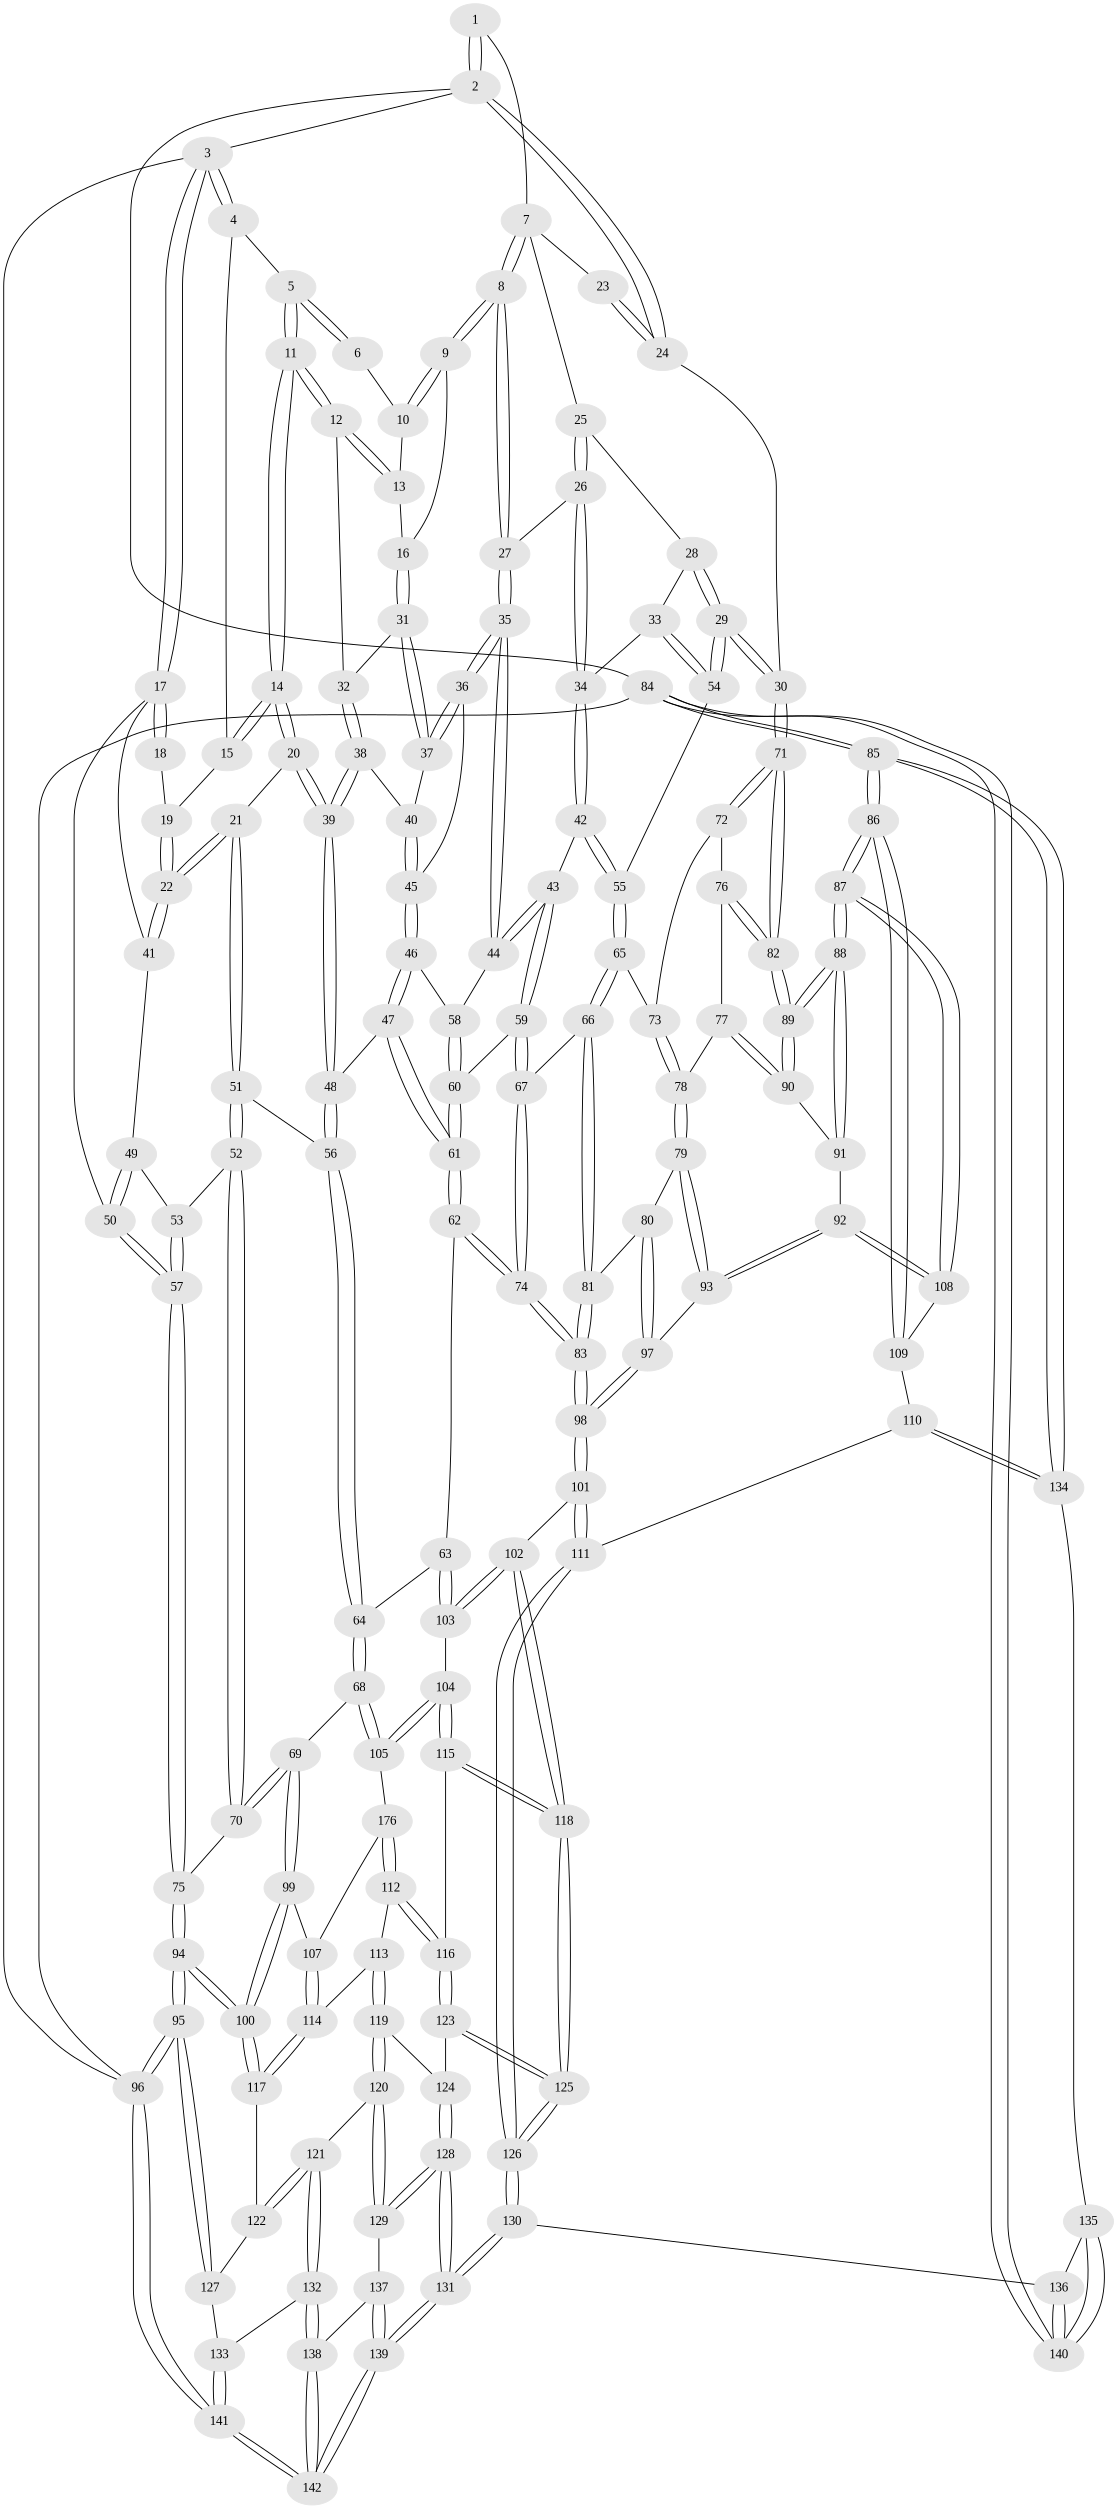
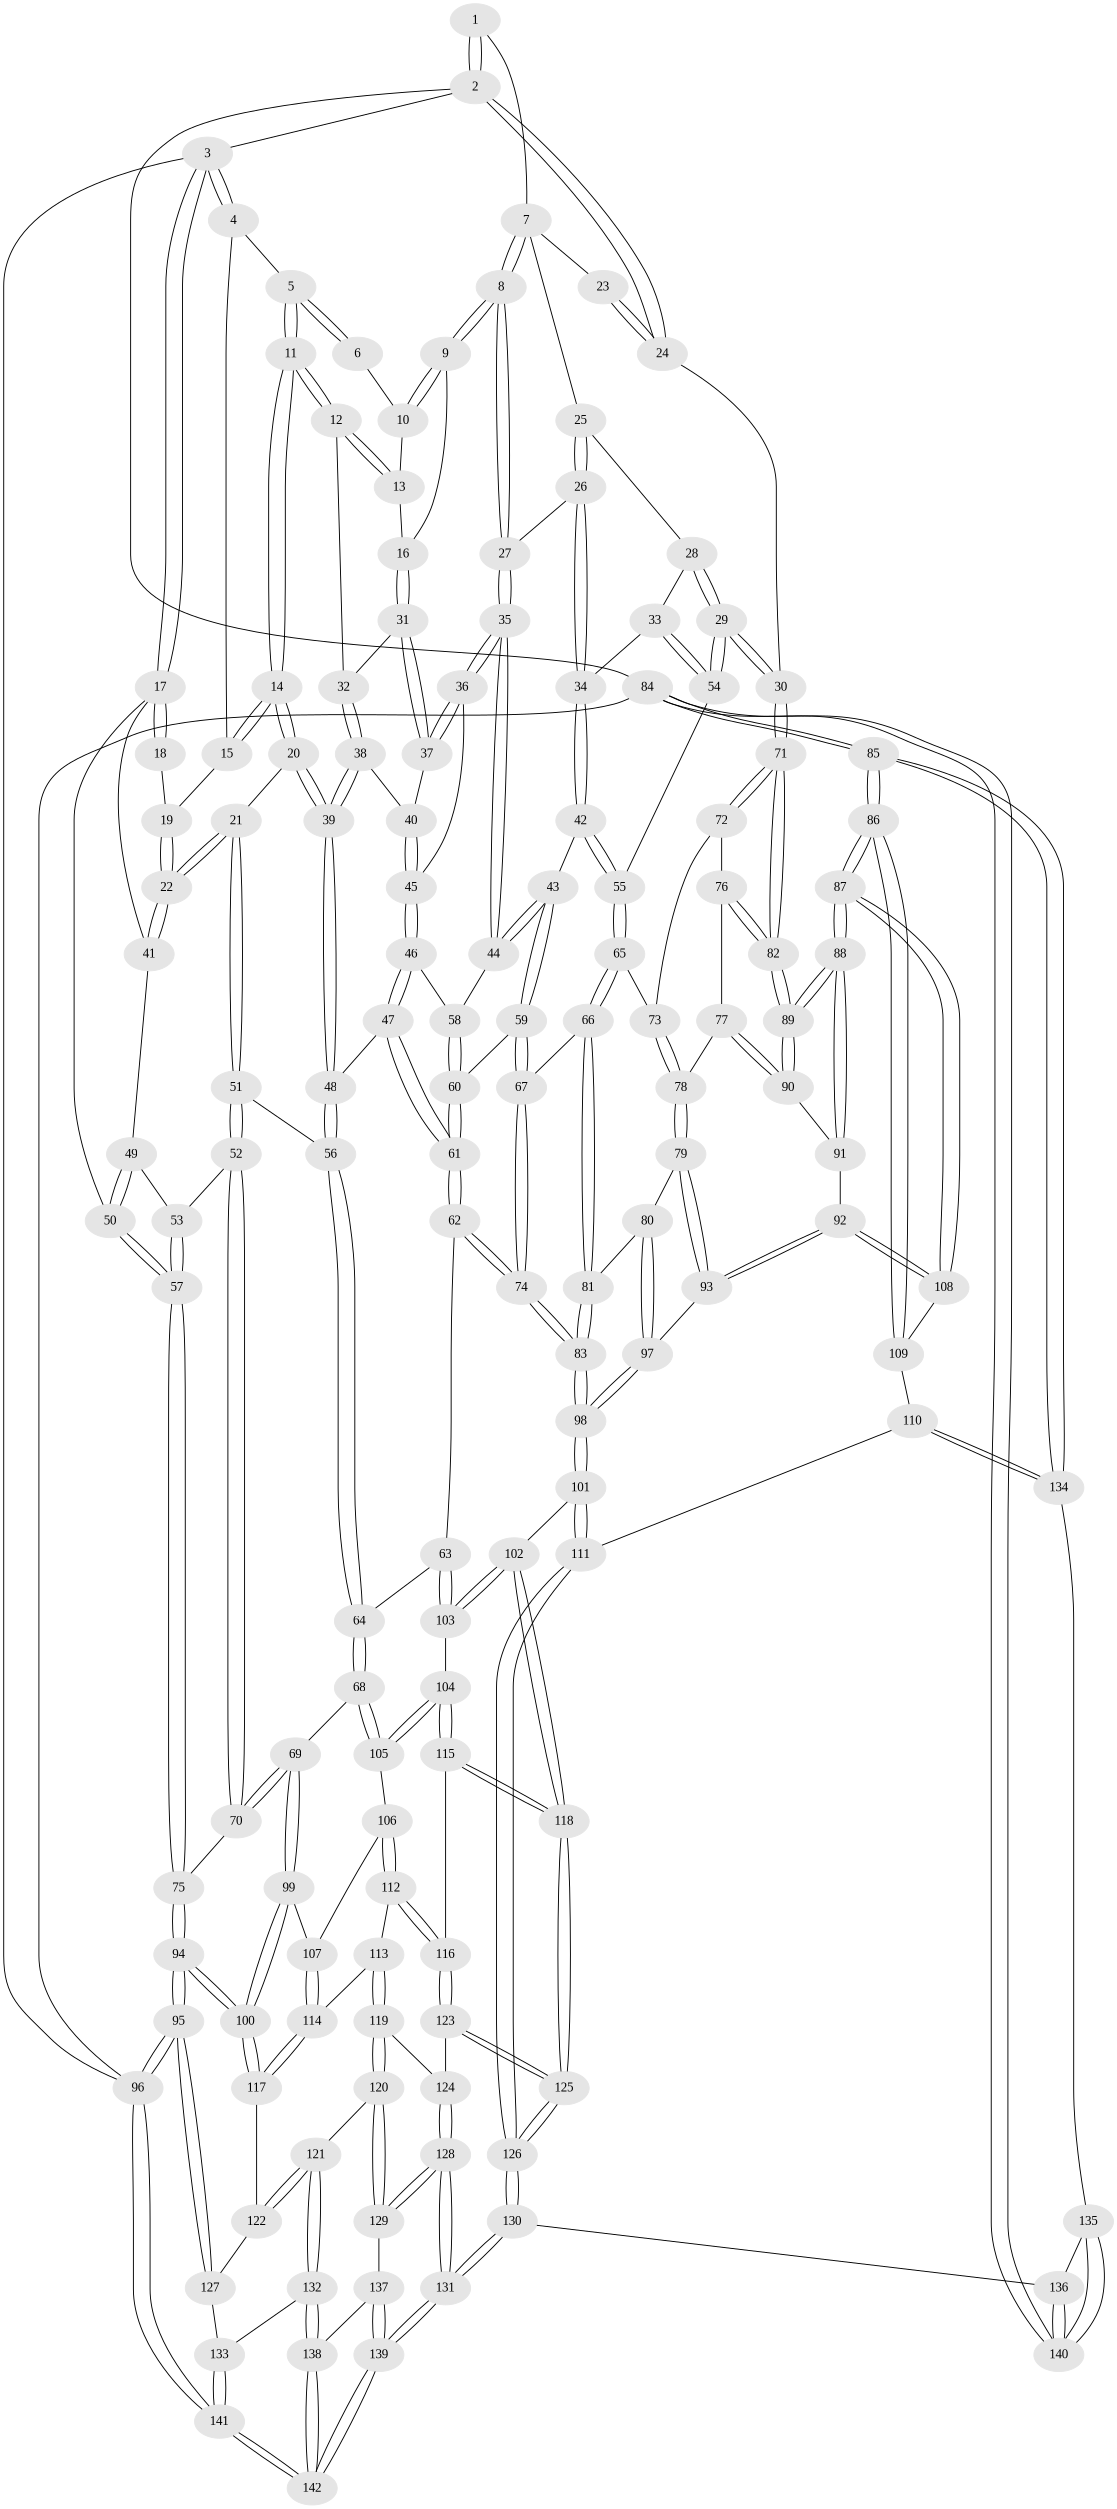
(387, 1821) -> (387, 1821)
